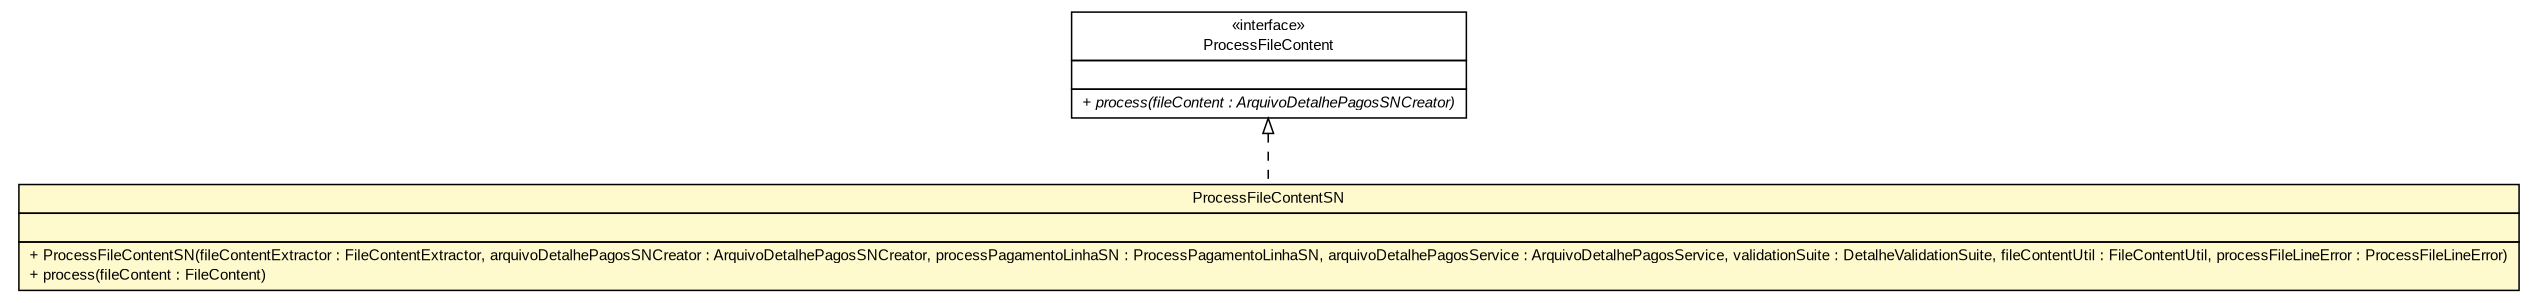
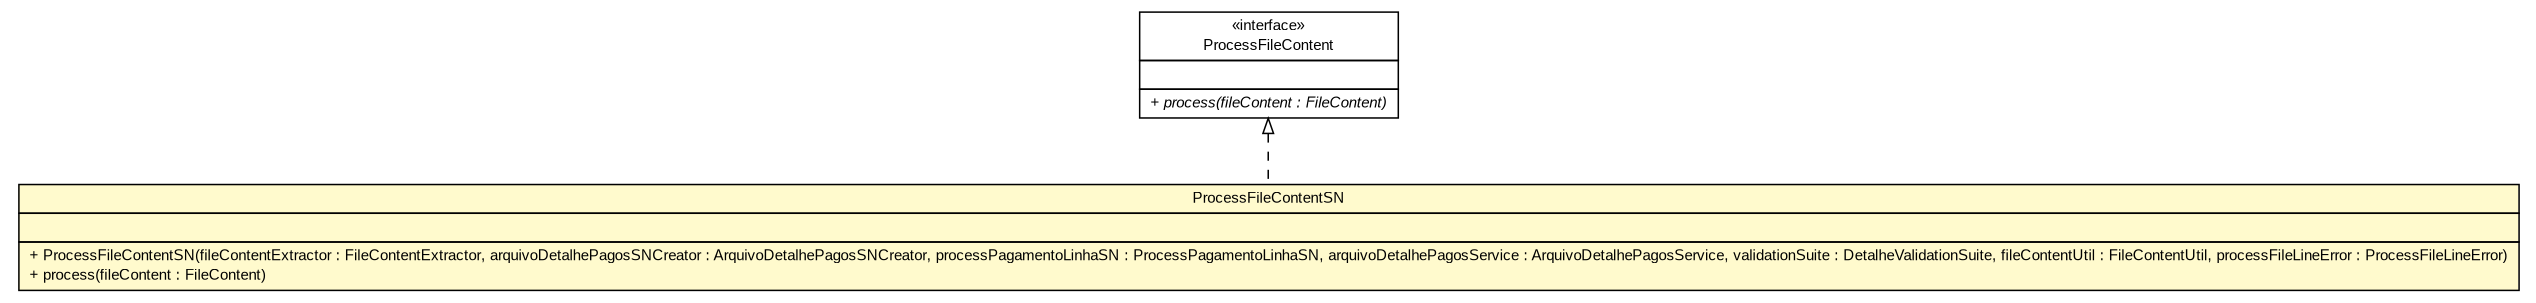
(1269, 103) -> (1269, 103)
